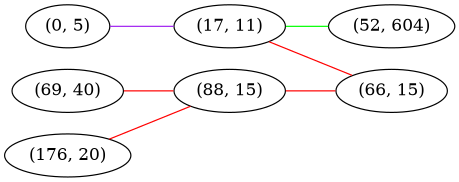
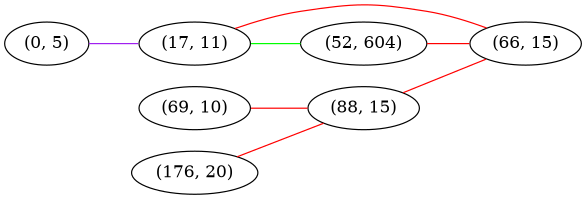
none -> (448, 44)
(68, 91) -> (195, 108)
